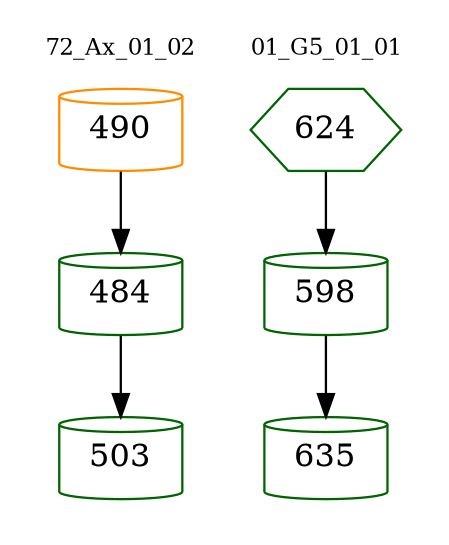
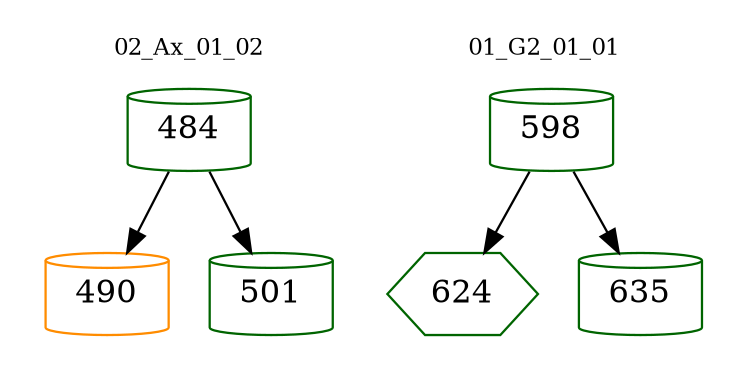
(121, 49) -> (189, 49)
(327, 49) -> (545, 49)
(121, 201) -> (153, 202)
(326, 201) -> (513, 202)
(121, 458) -> (271, 294)
